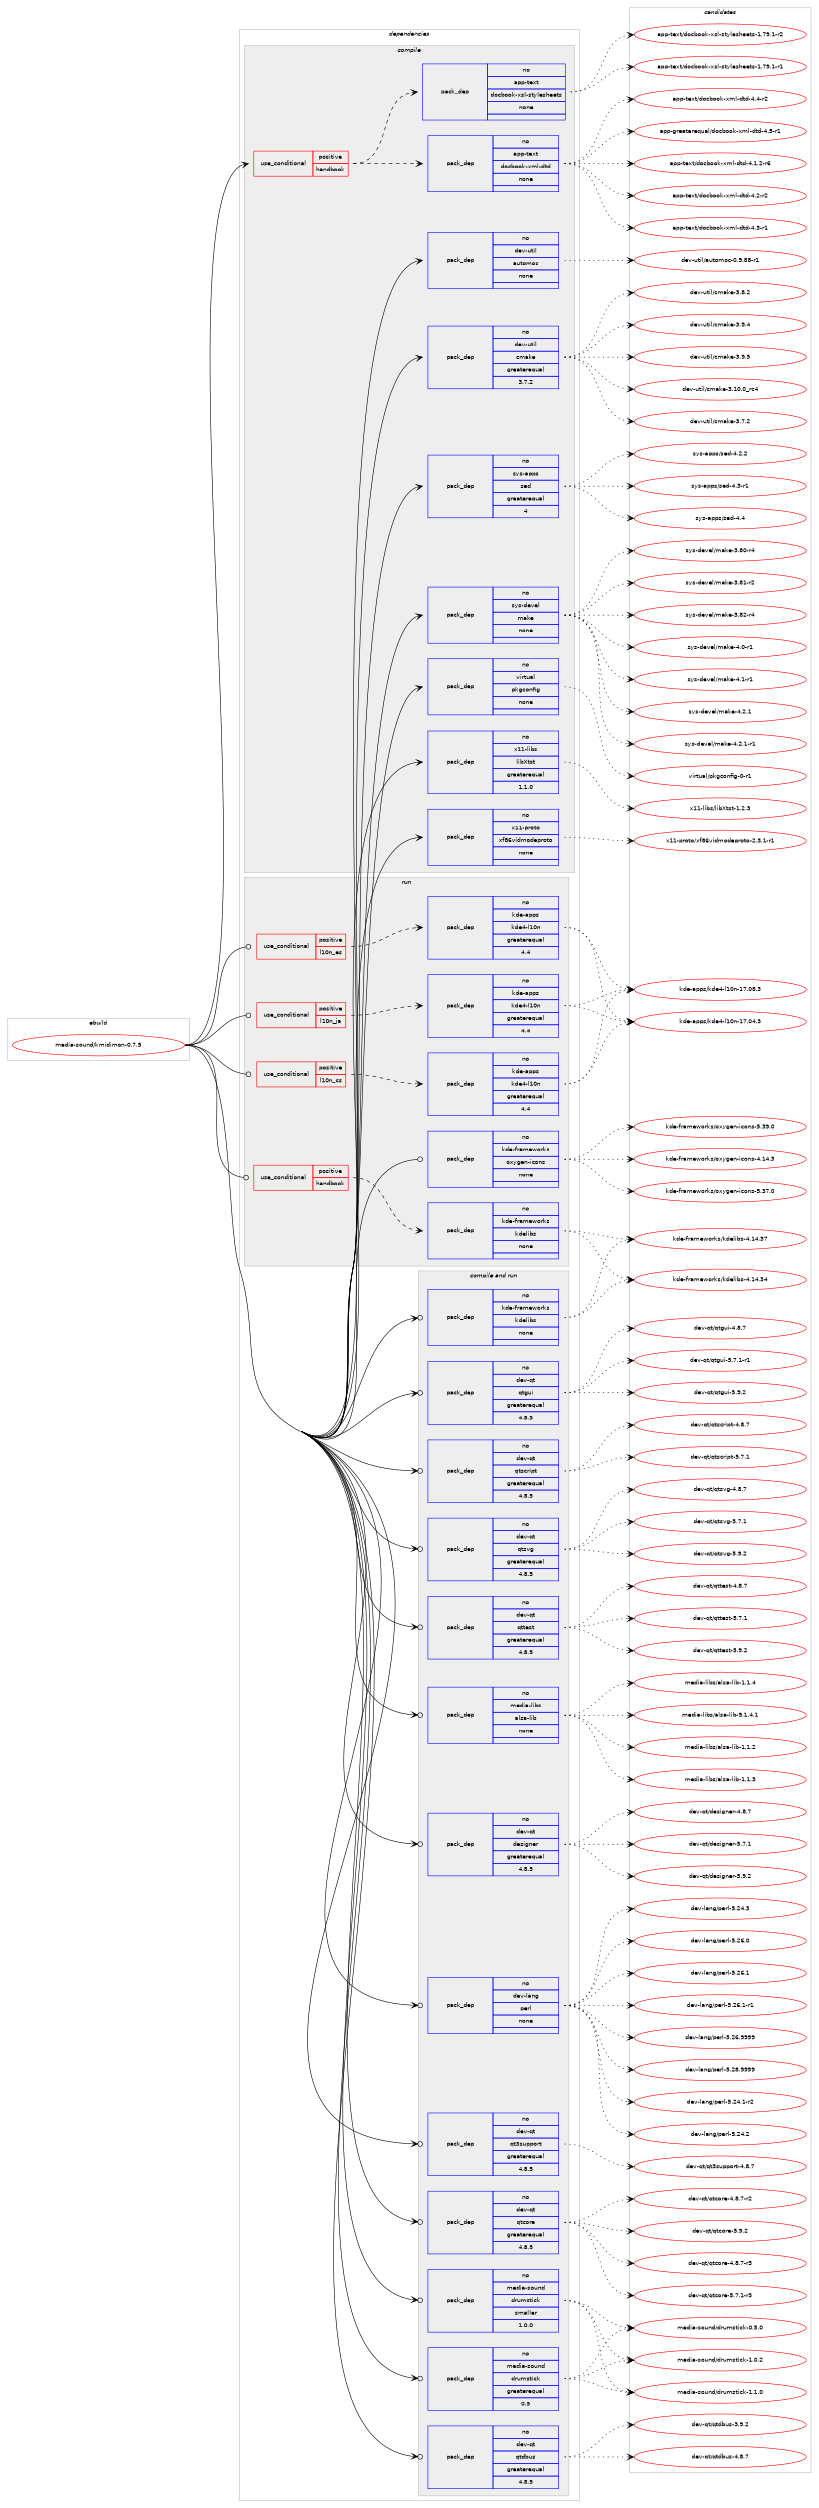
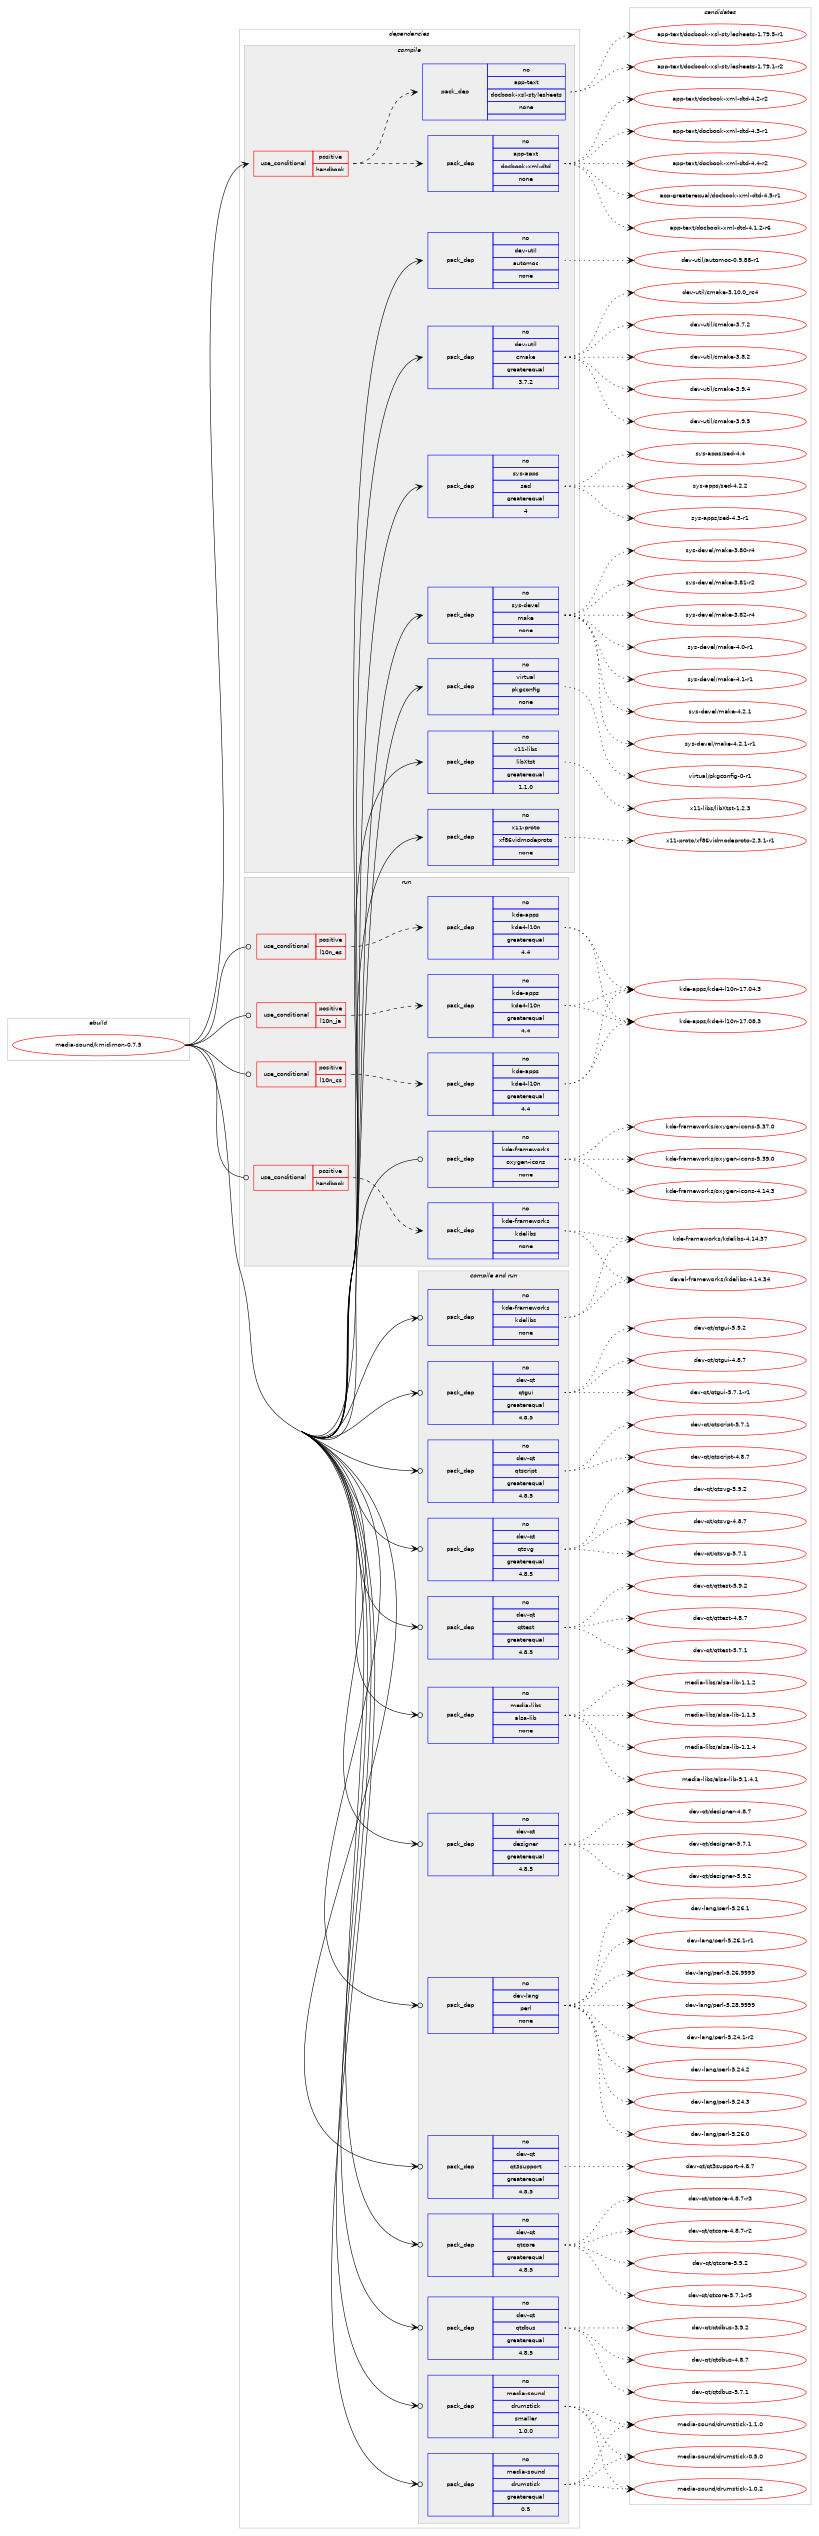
(720, 67) -> (720, 35)
(720, 1280) -> (720, 1280)
none -> (720, 2392)
